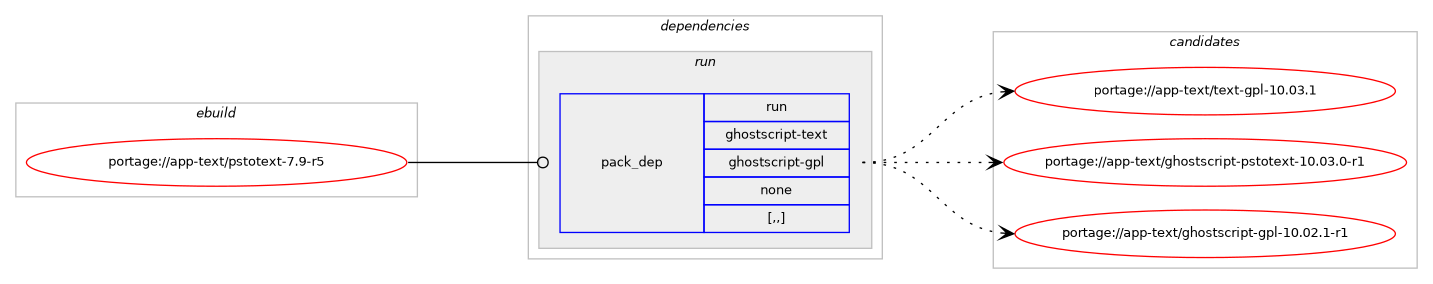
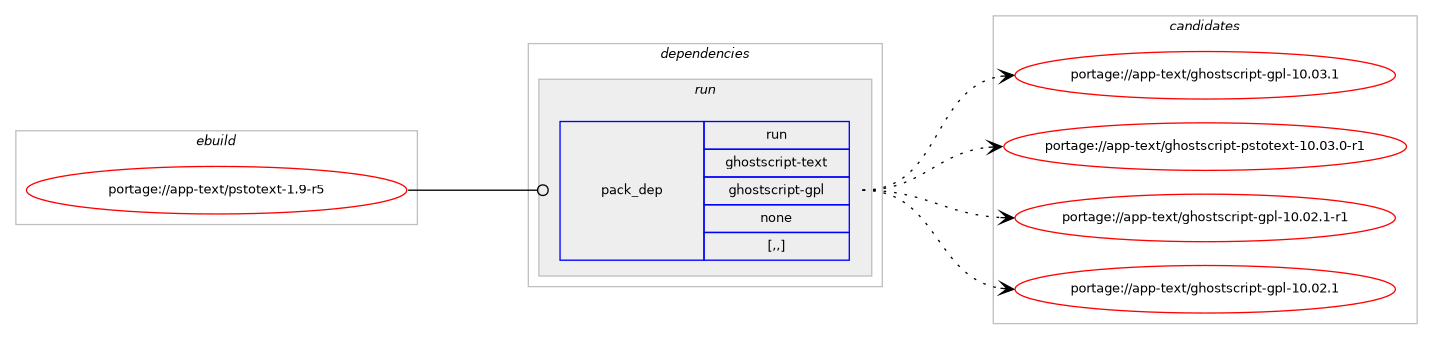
(1205, 91) -> (1205, 75)
(217, 162) -> (217, 190)
none -> (1205, 289)
